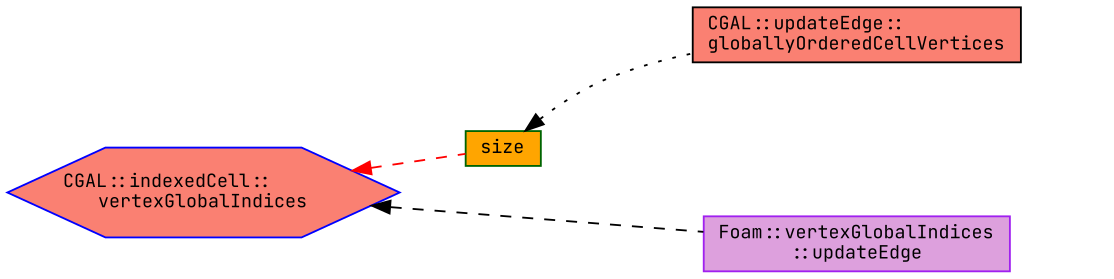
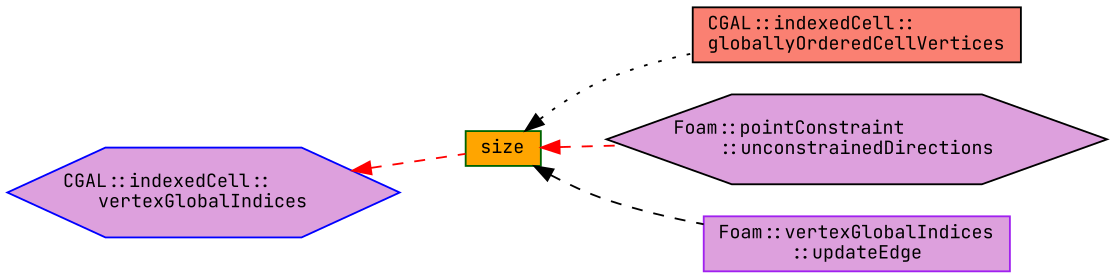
(857, 35) -> (857, 35)
none -> (857, 139)
(204, 192) -> (204, 192)
(547, 219) -> (625, 206)
